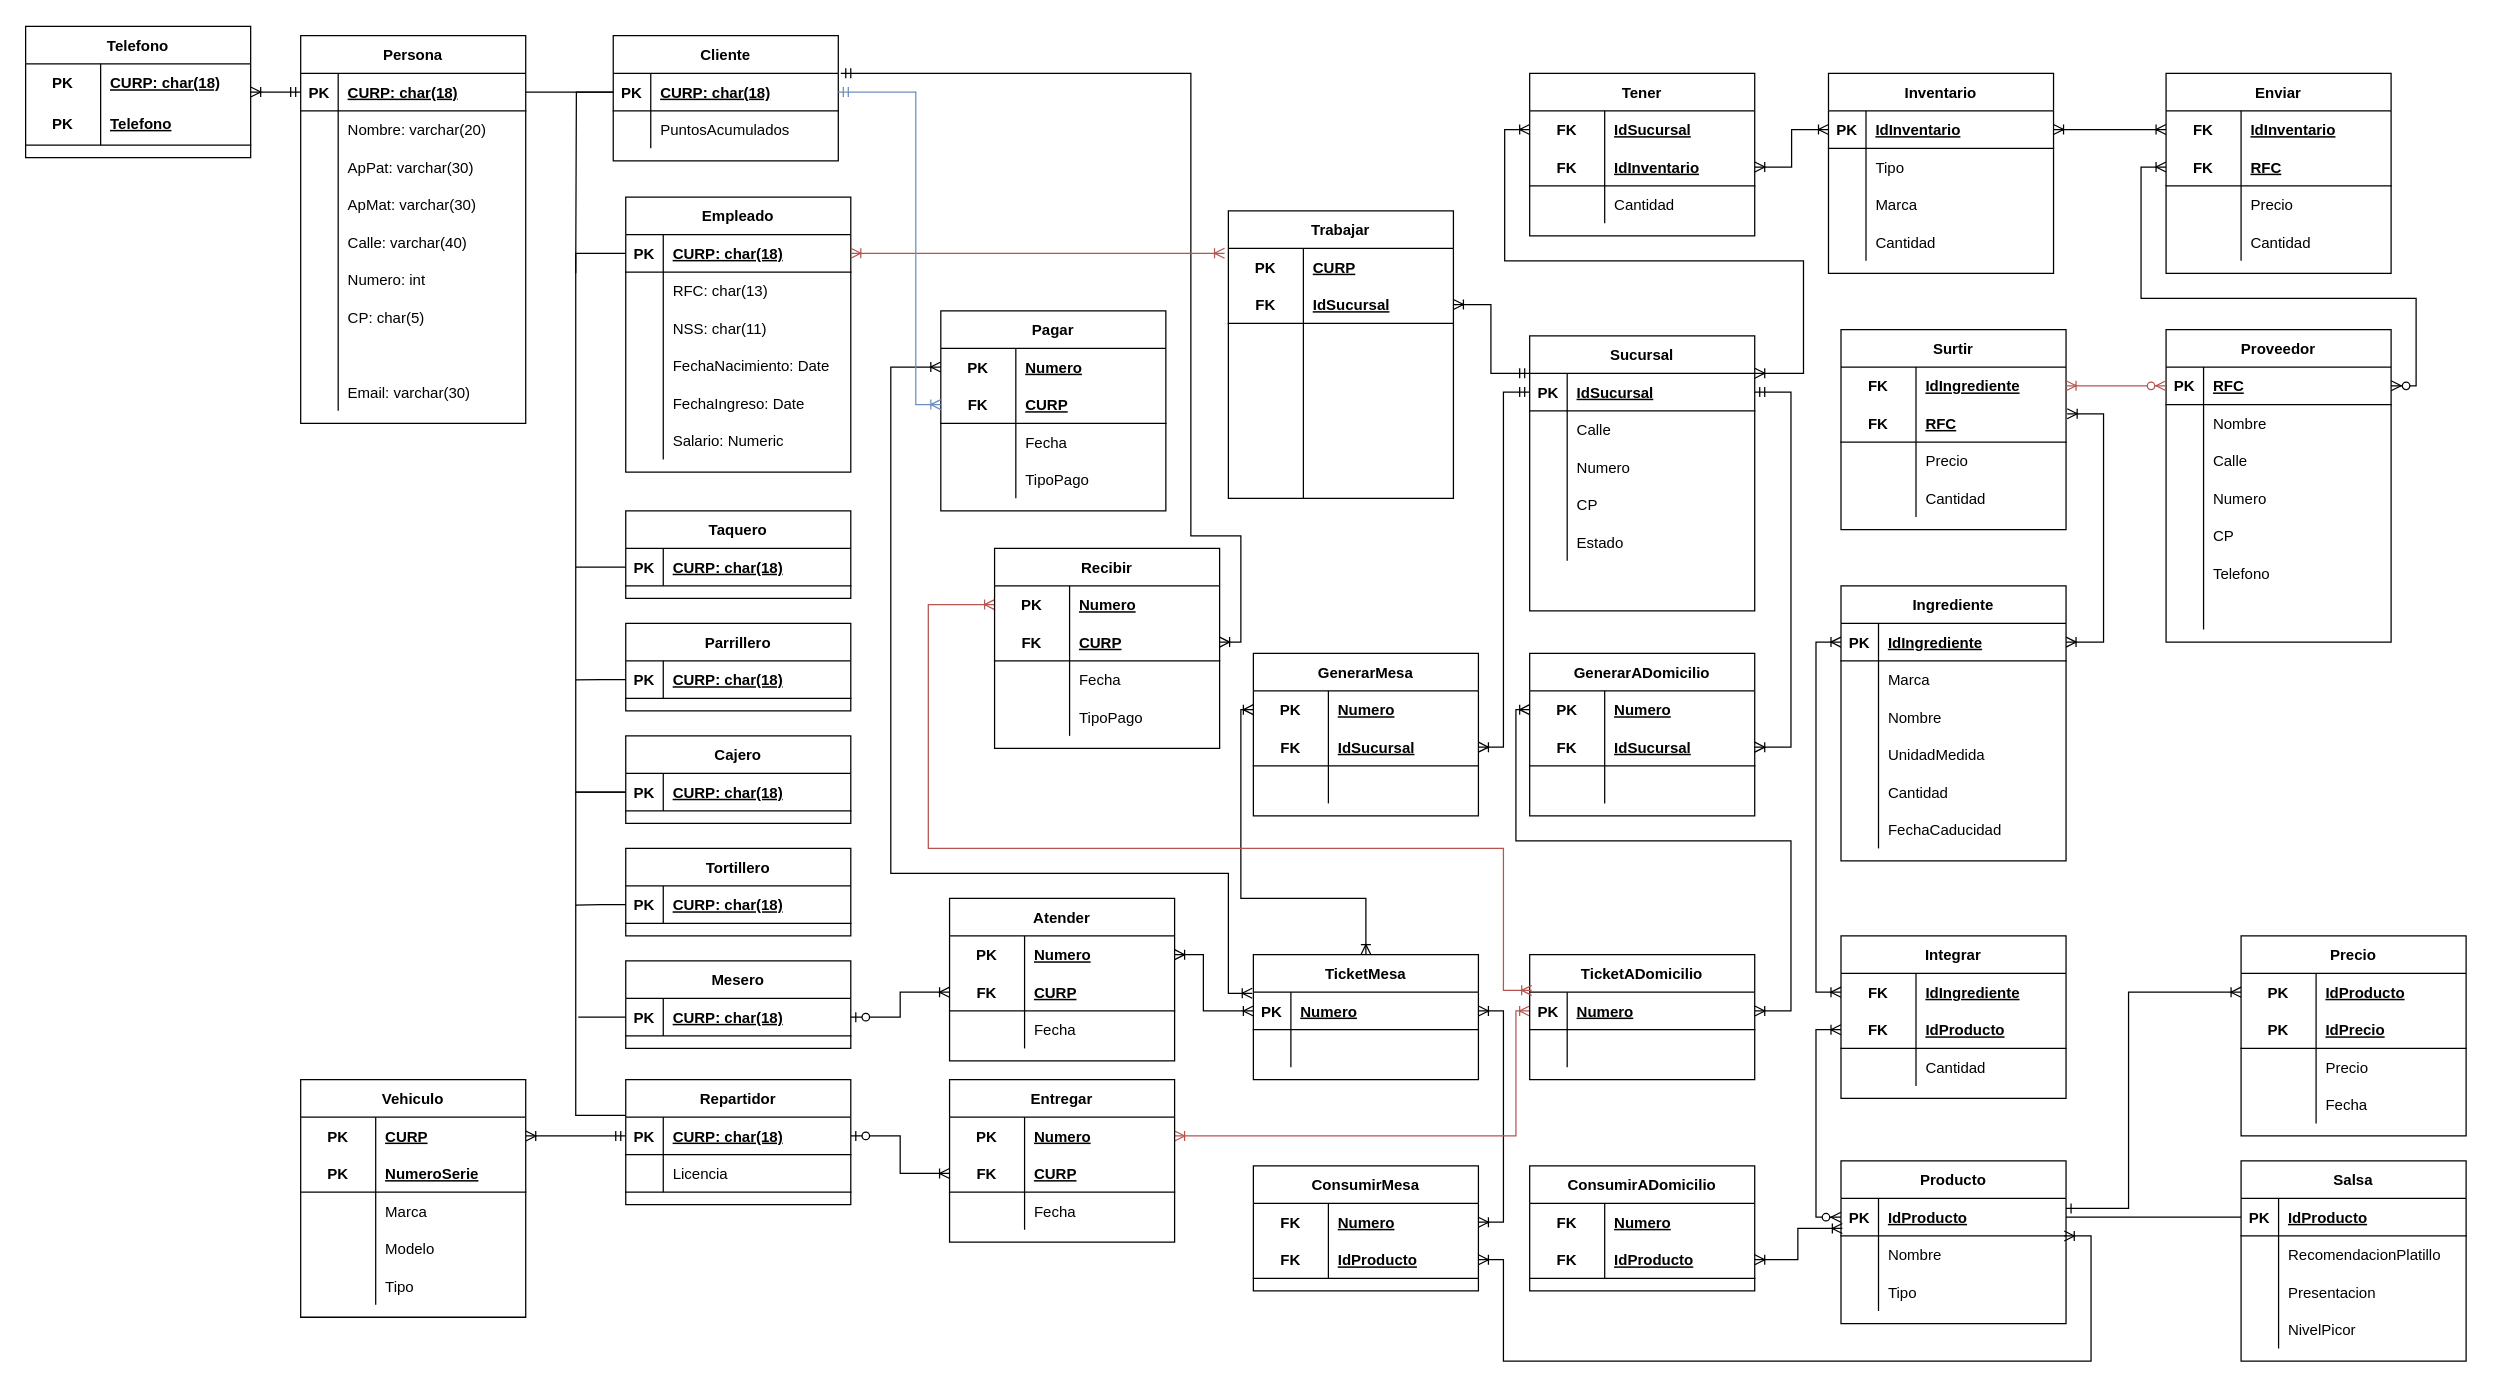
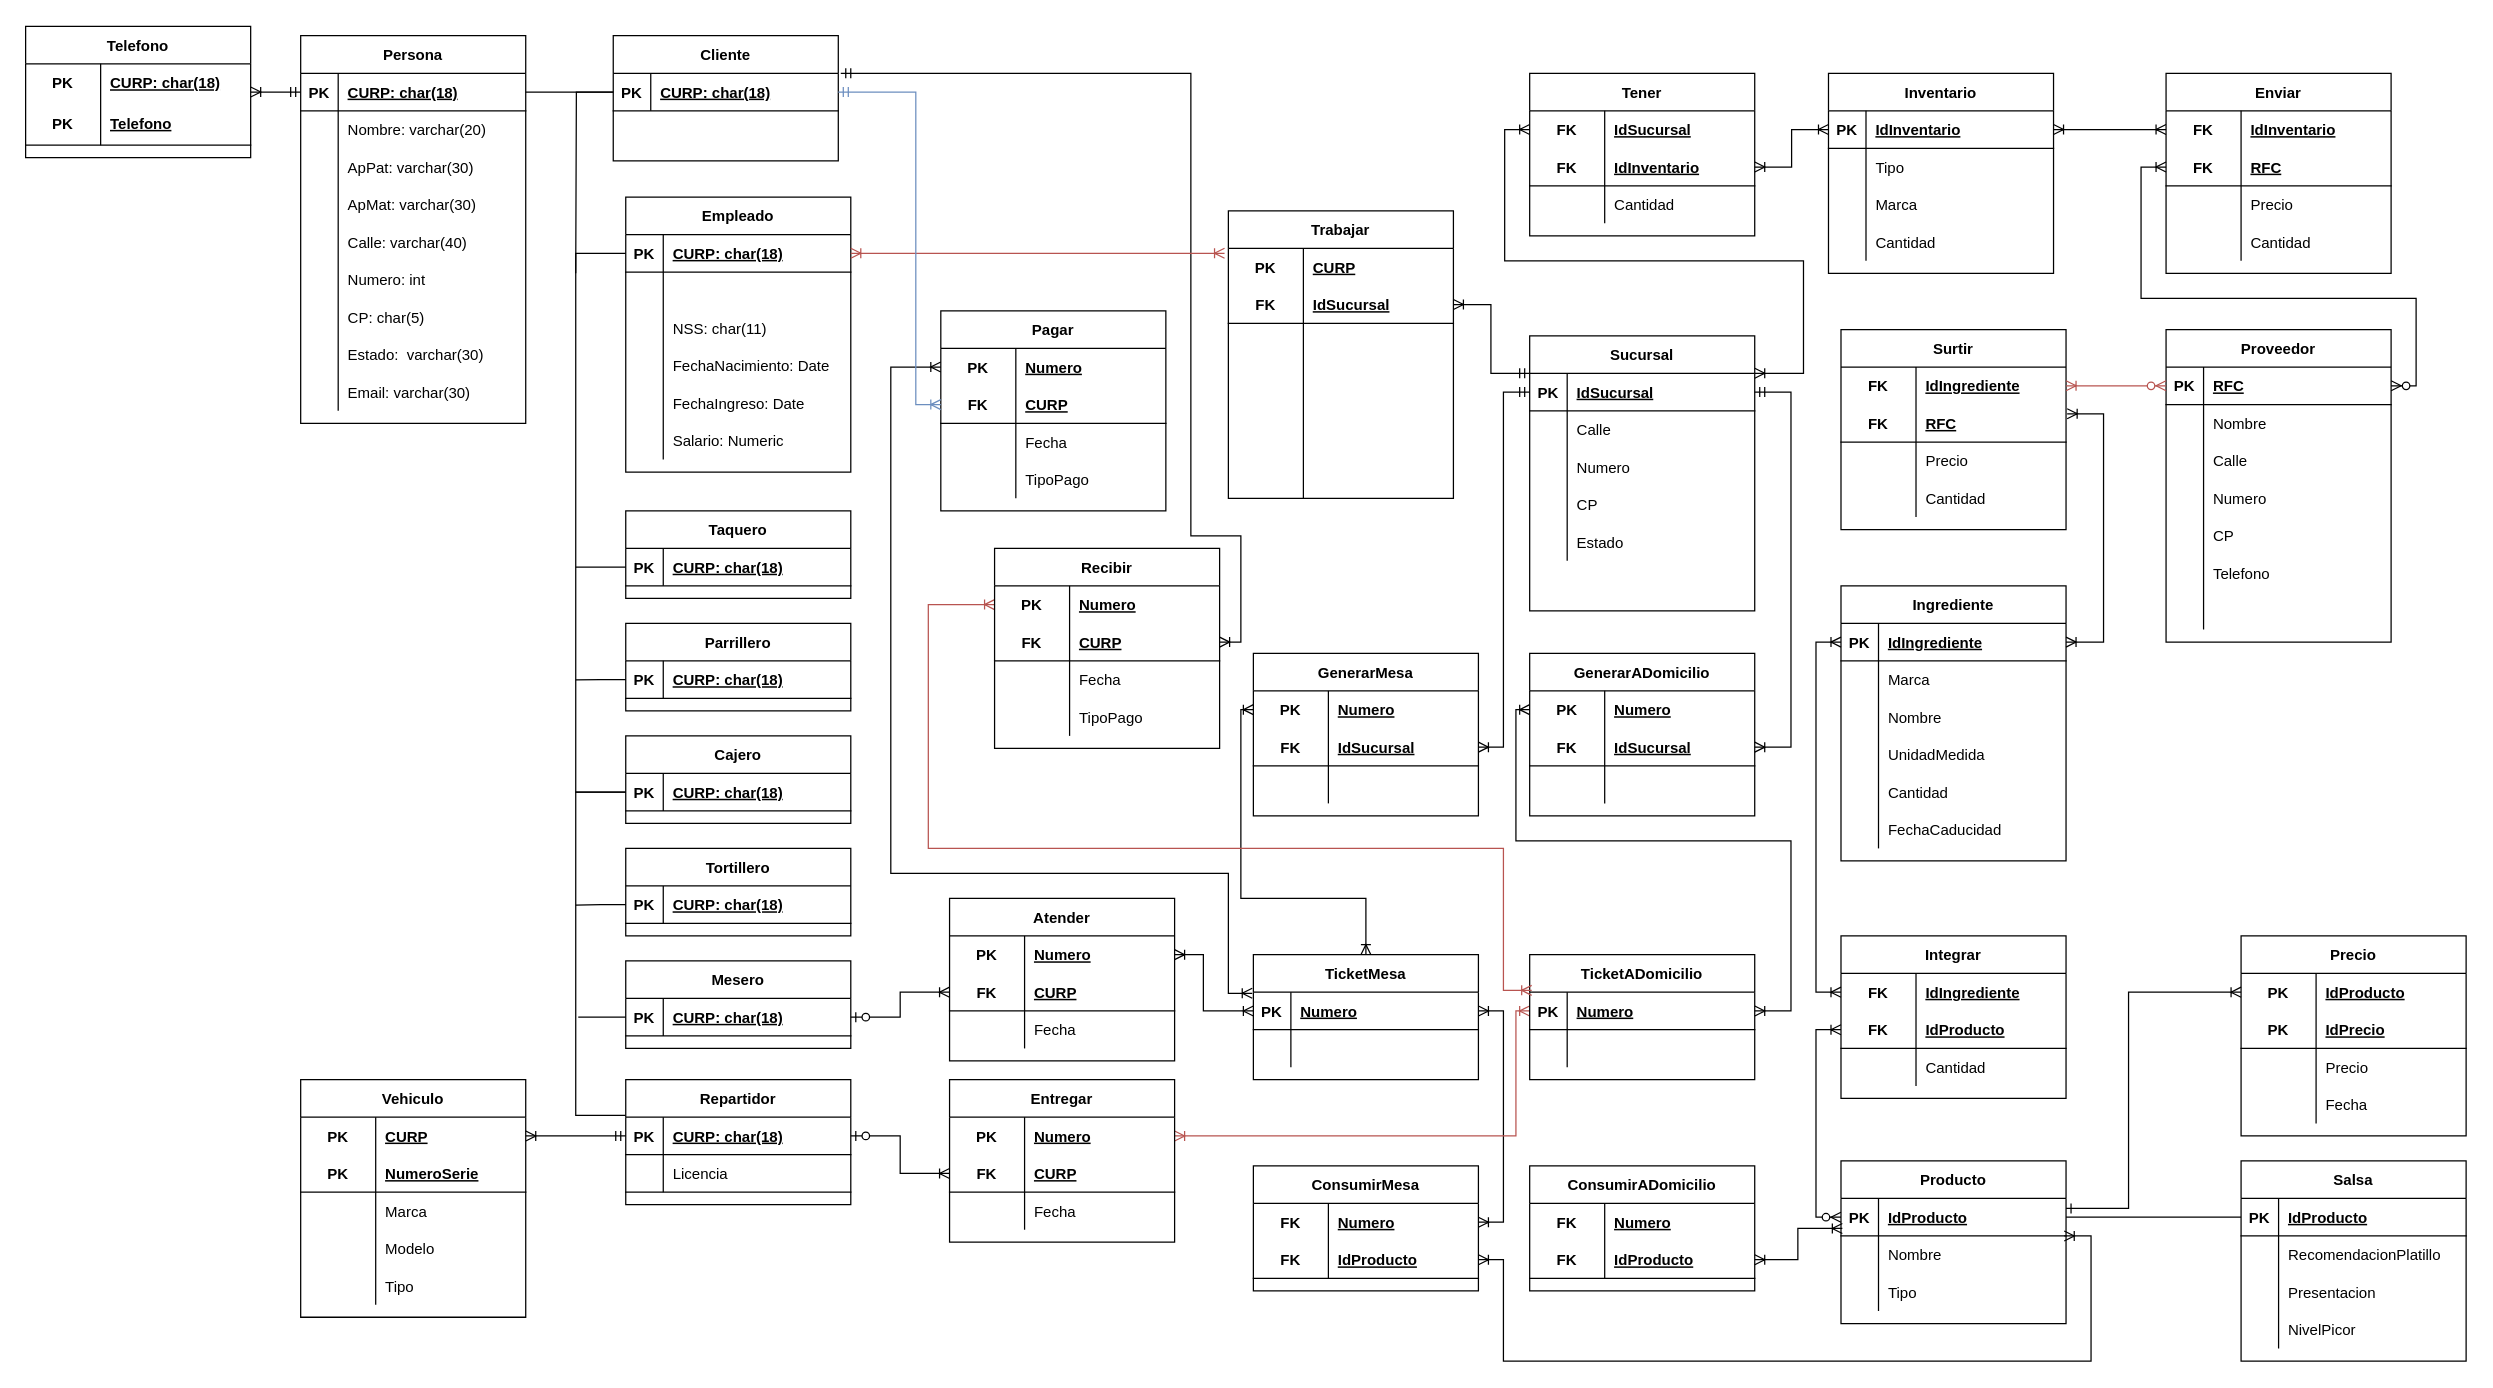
(744, 129) -> none
(757, 291) -> none
none -> (432, 354)
